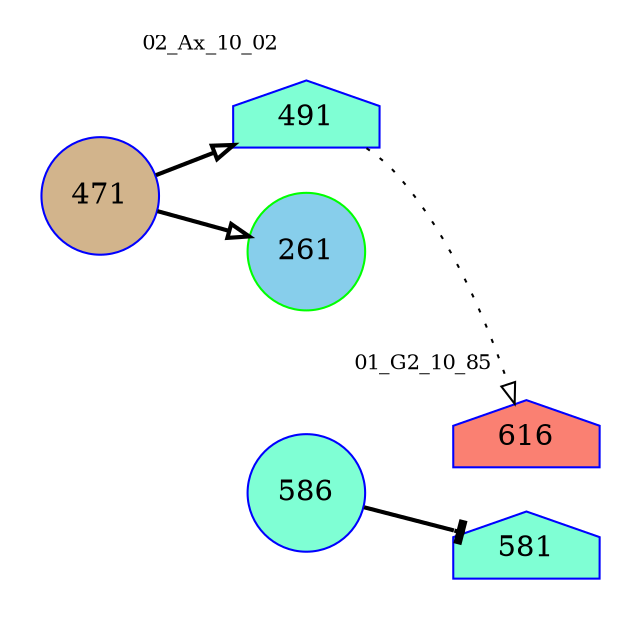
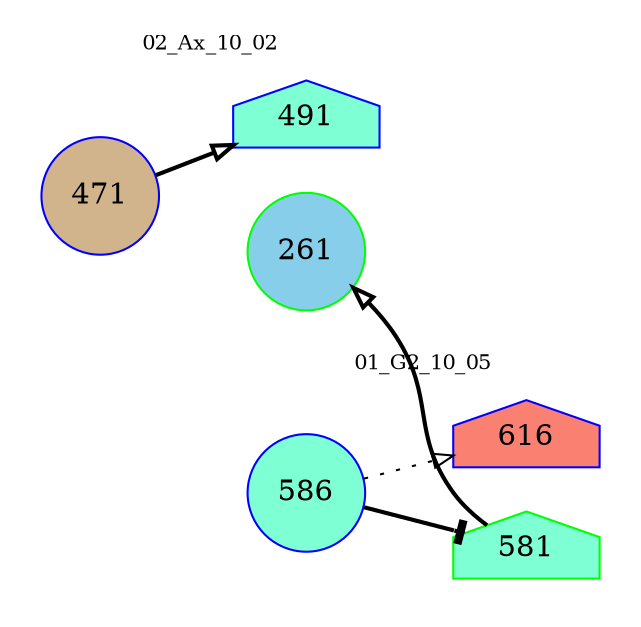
(193, 221) -> (424, 417)
(453, 256) -> (399, 470)
(423, 364) -> (423, 364)
(526, 549) -> (526, 549)
